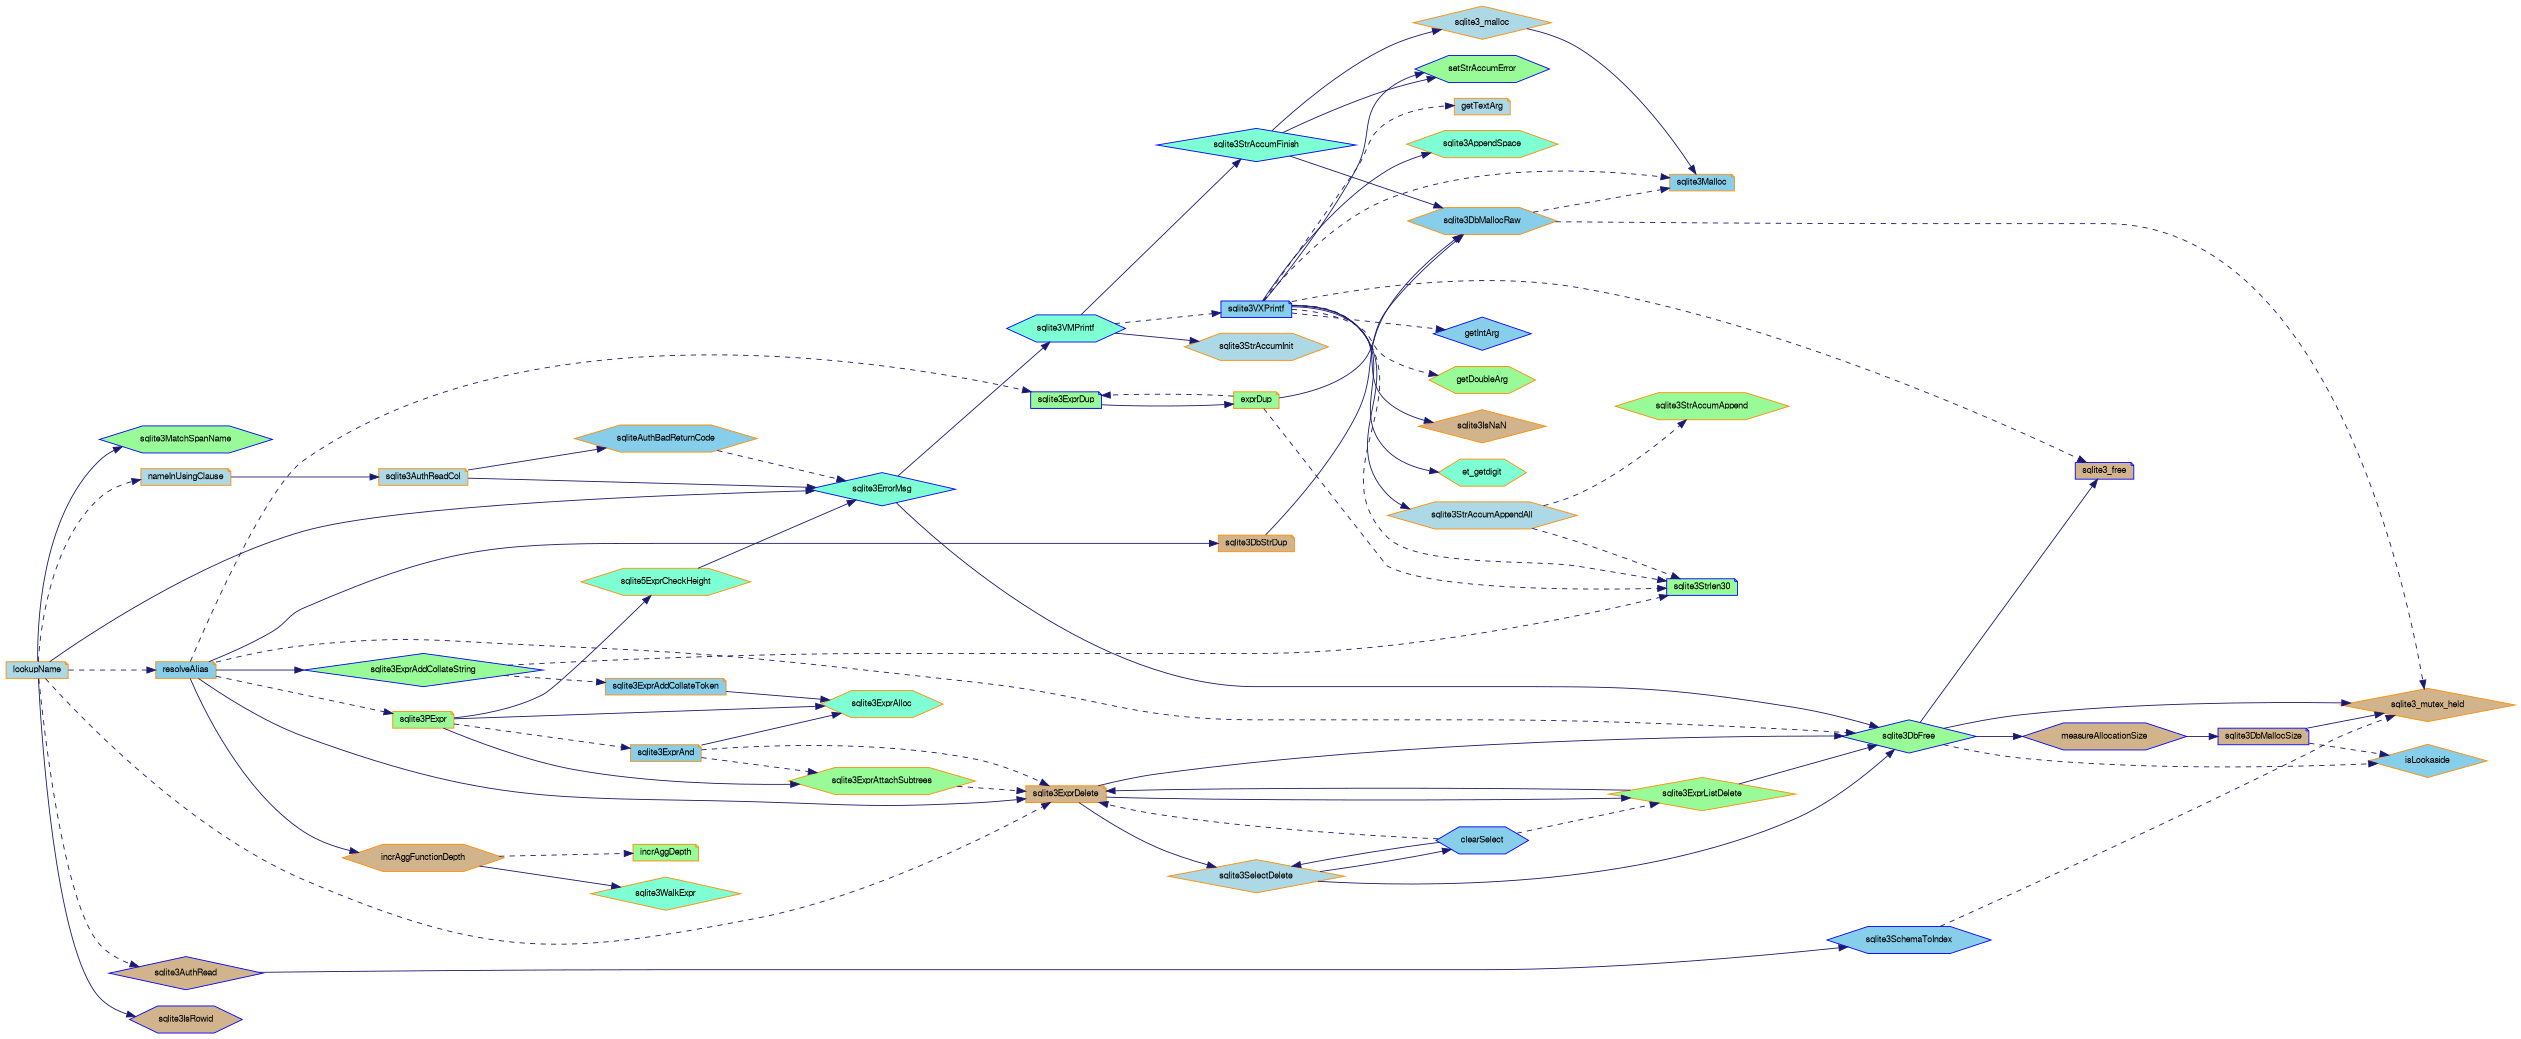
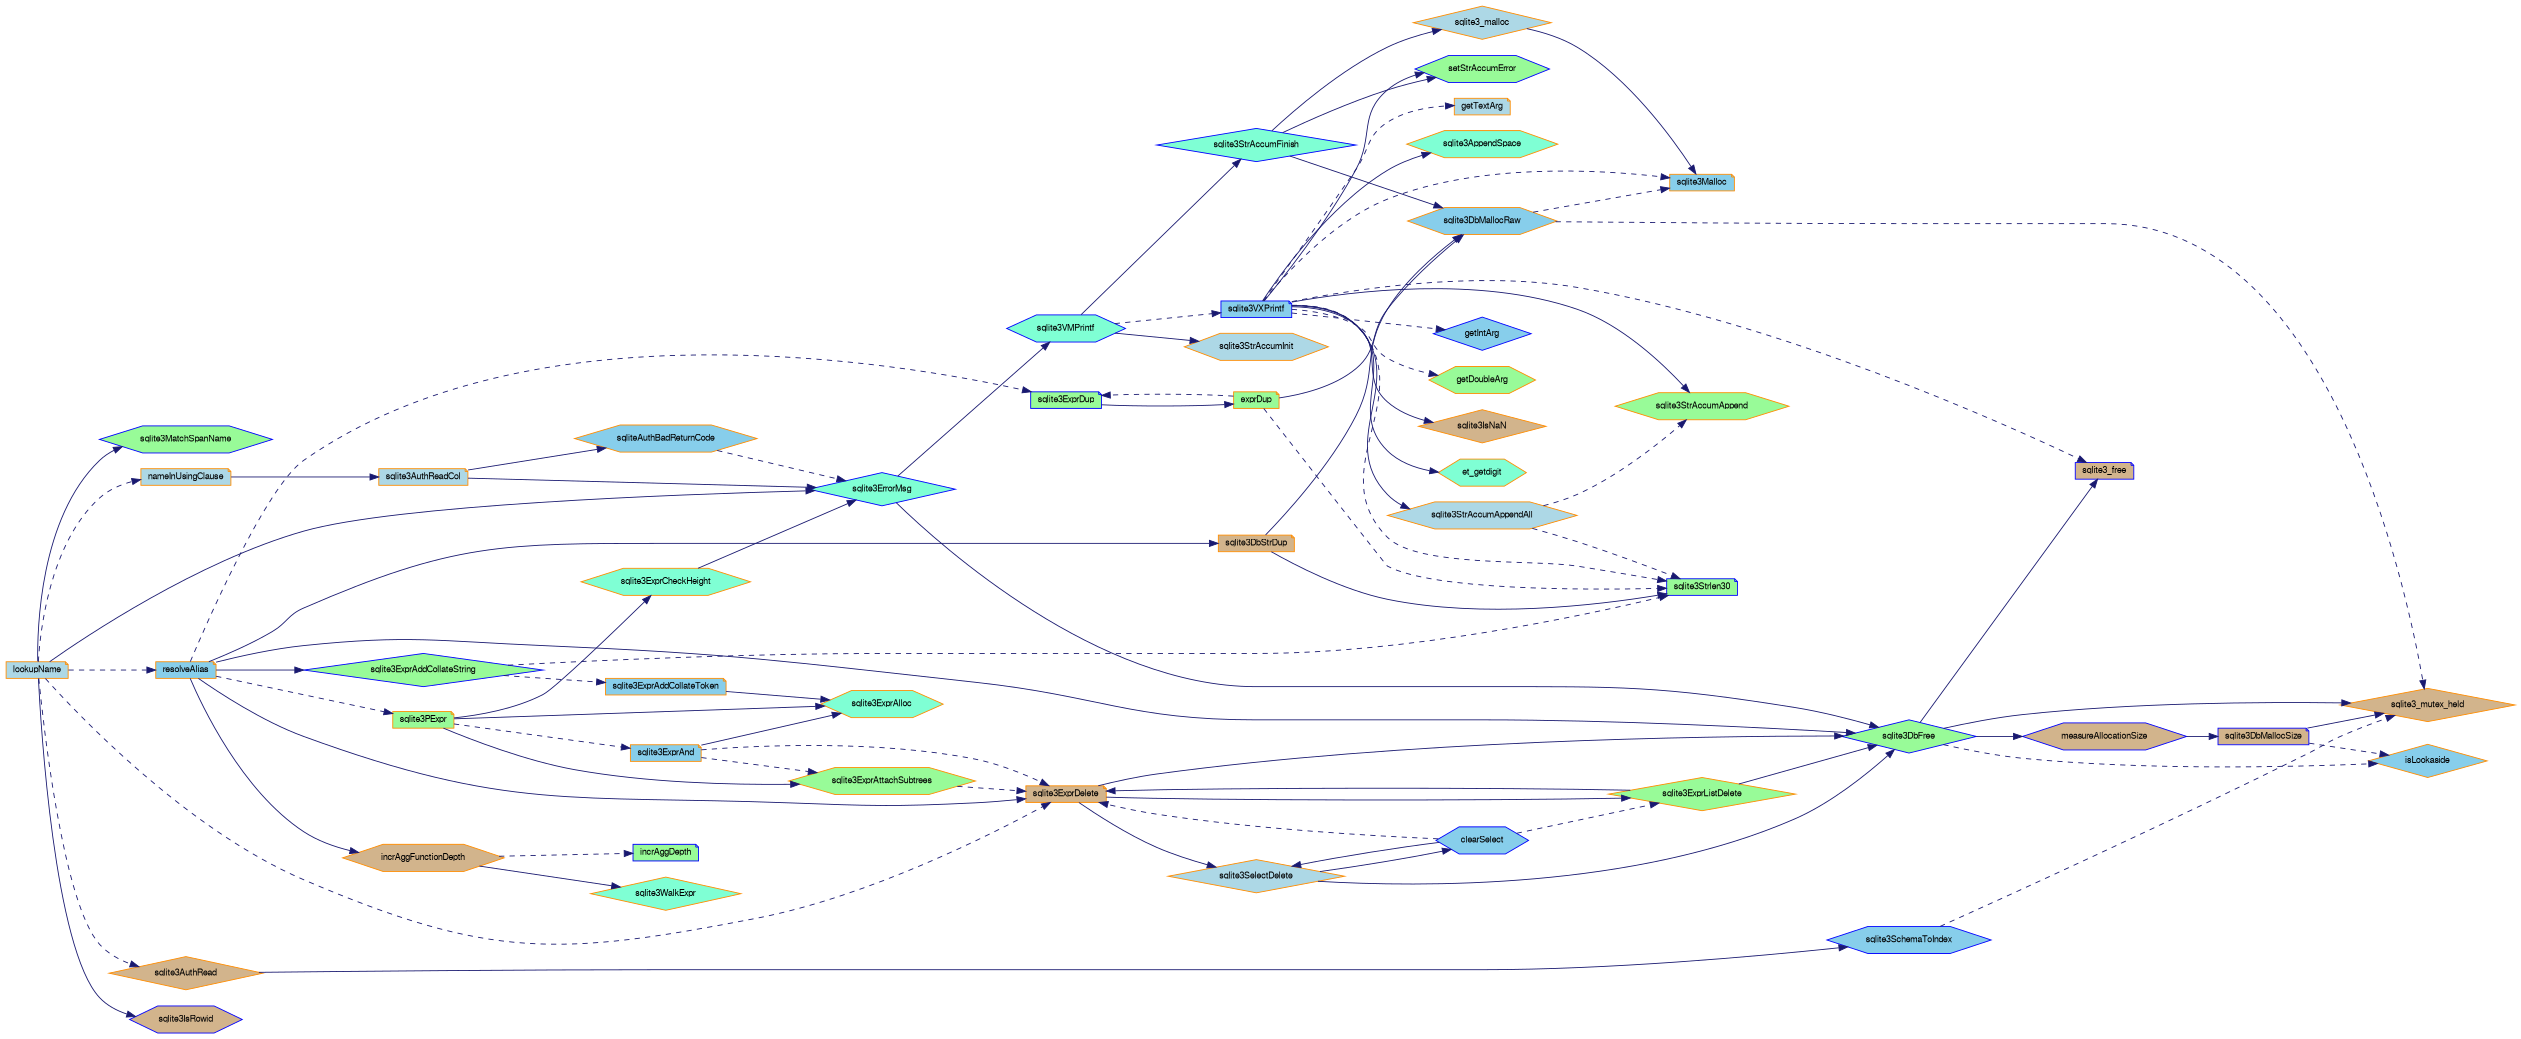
none -> (1501, 293)
(666, 582) -> (666, 582)
none -> (1460, 608)
(1030, 690) -> (1030, 690)
(666, 853) -> (666, 853)
(186, 973) -> (186, 973)
